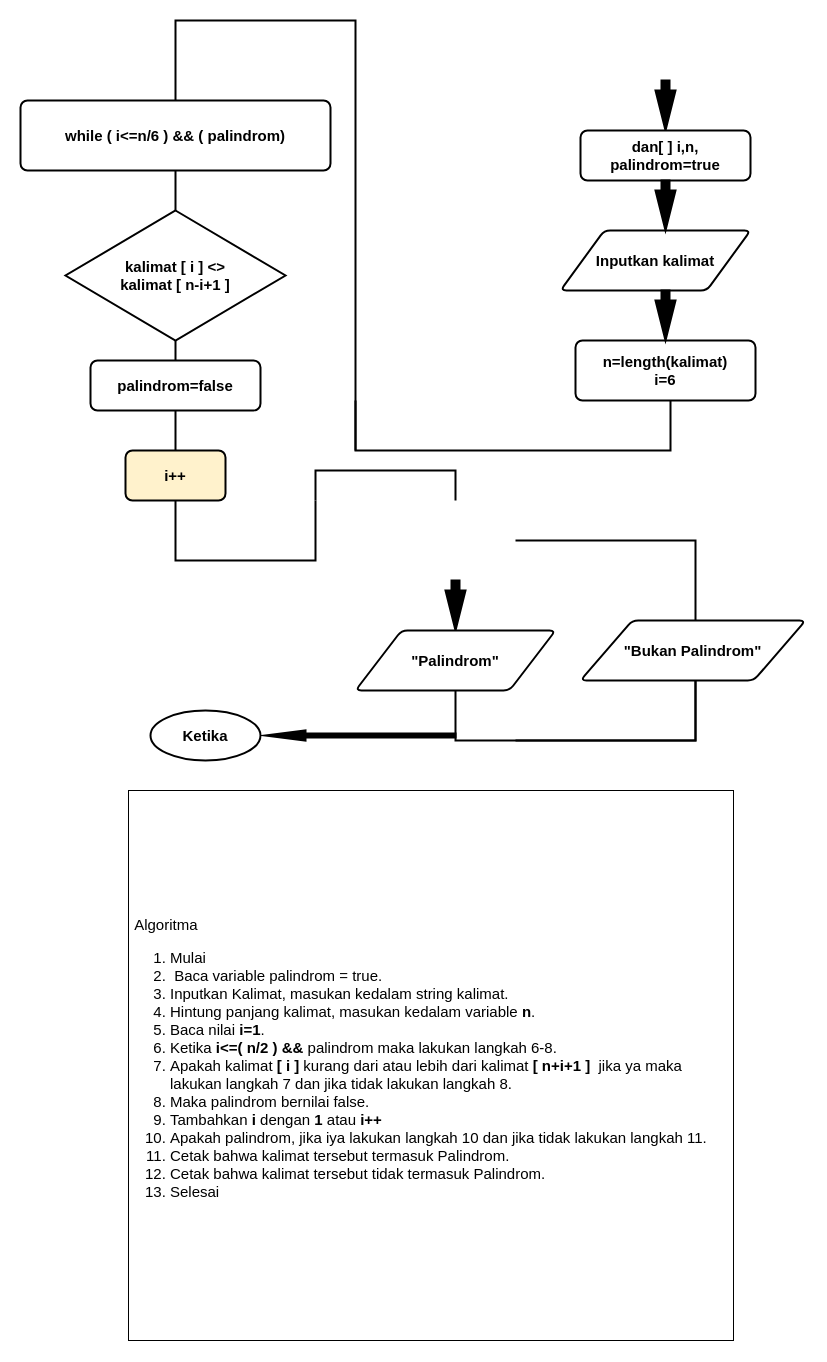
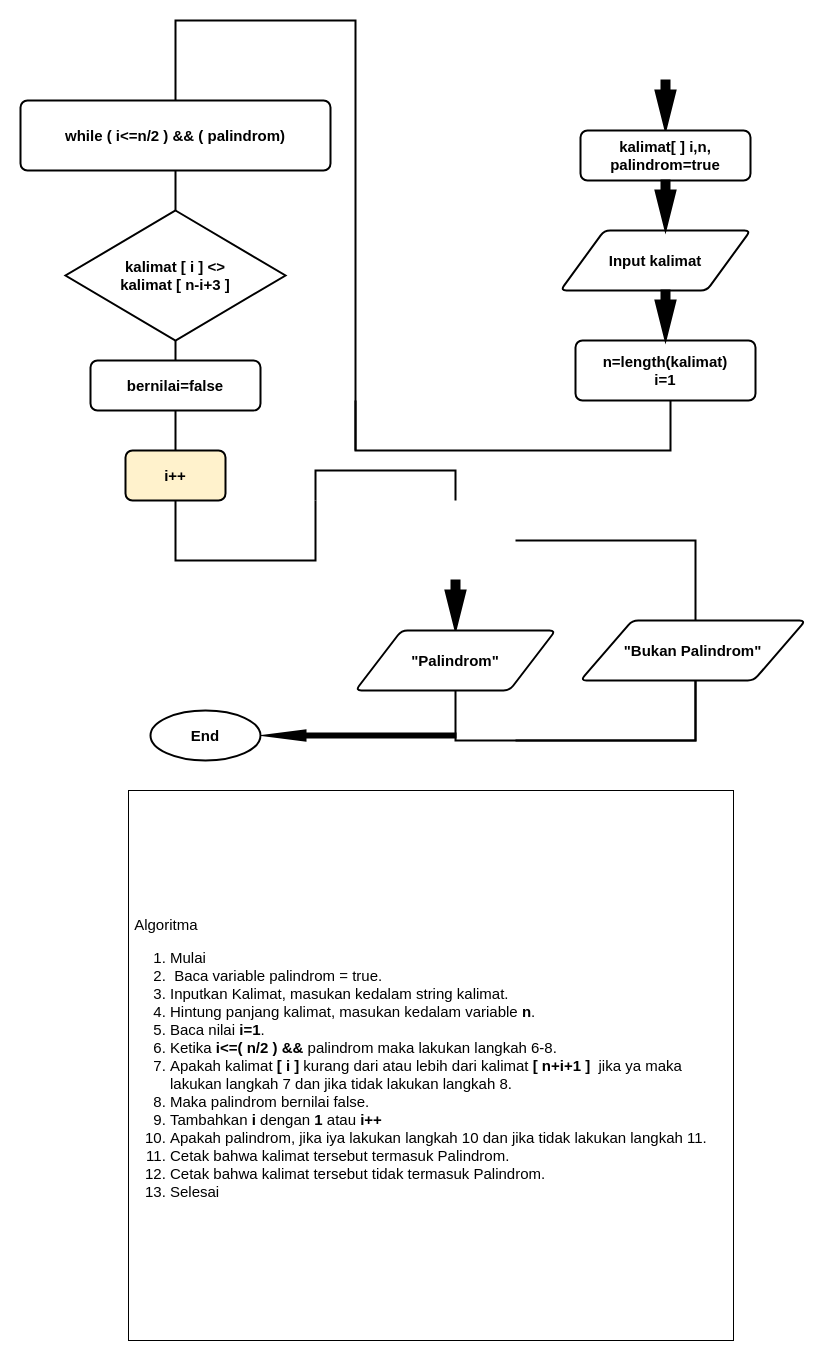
(176, 136) -> (176, 136)
(666, 156) -> (666, 156)
(656, 261) -> (656, 261)
(176, 276) -> (176, 276)
(666, 371) -> (666, 371)
(176, 386) -> (176, 386)
(206, 736) -> (206, 736)
